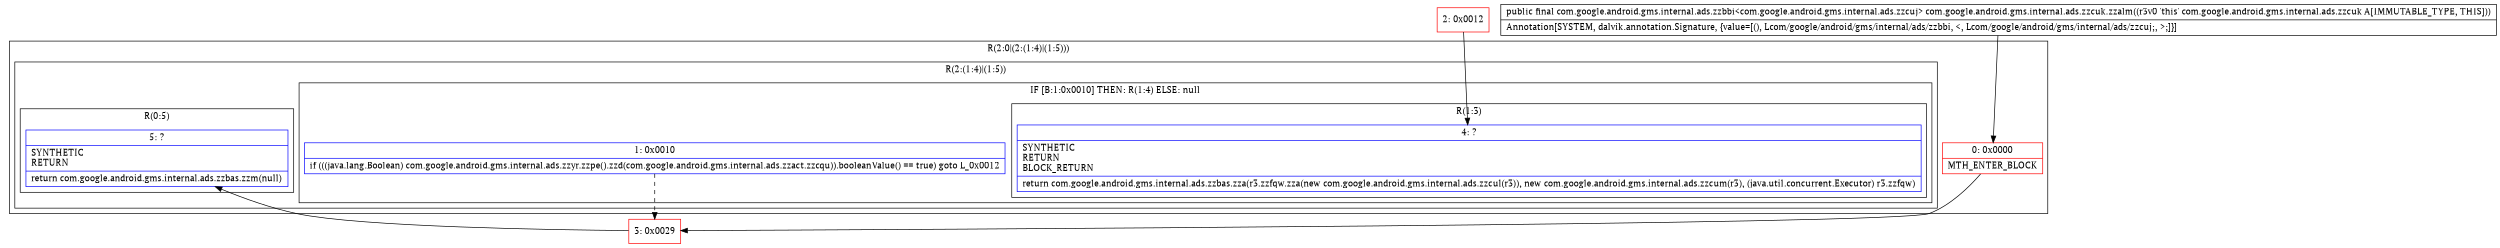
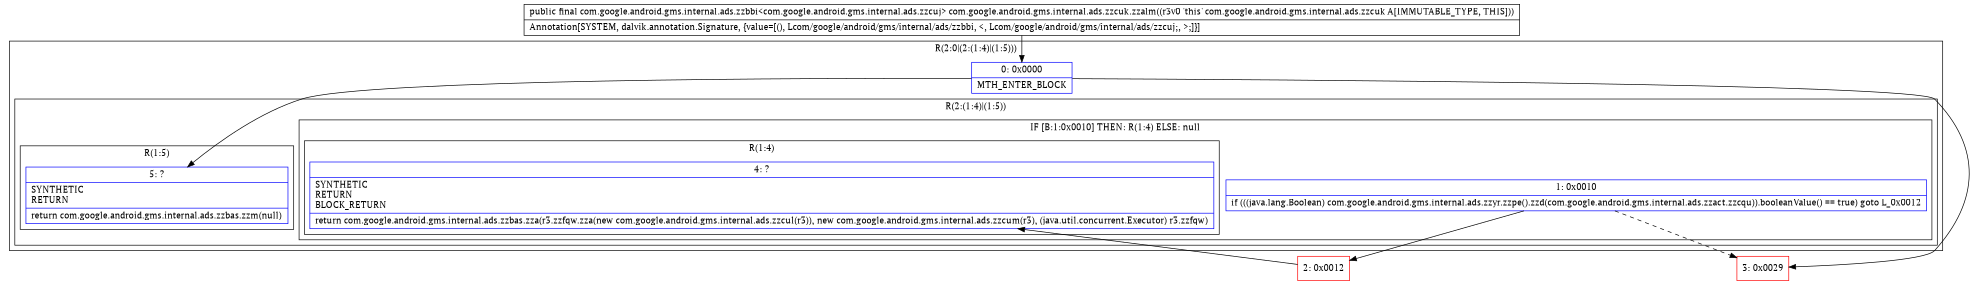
(1469, 111) -> (762, 149)
(157, 117) -> (157, 154)
(1993, 158) -> (1022, 78)
(423, 225) -> (573, 82)
none -> (1440, 235)
